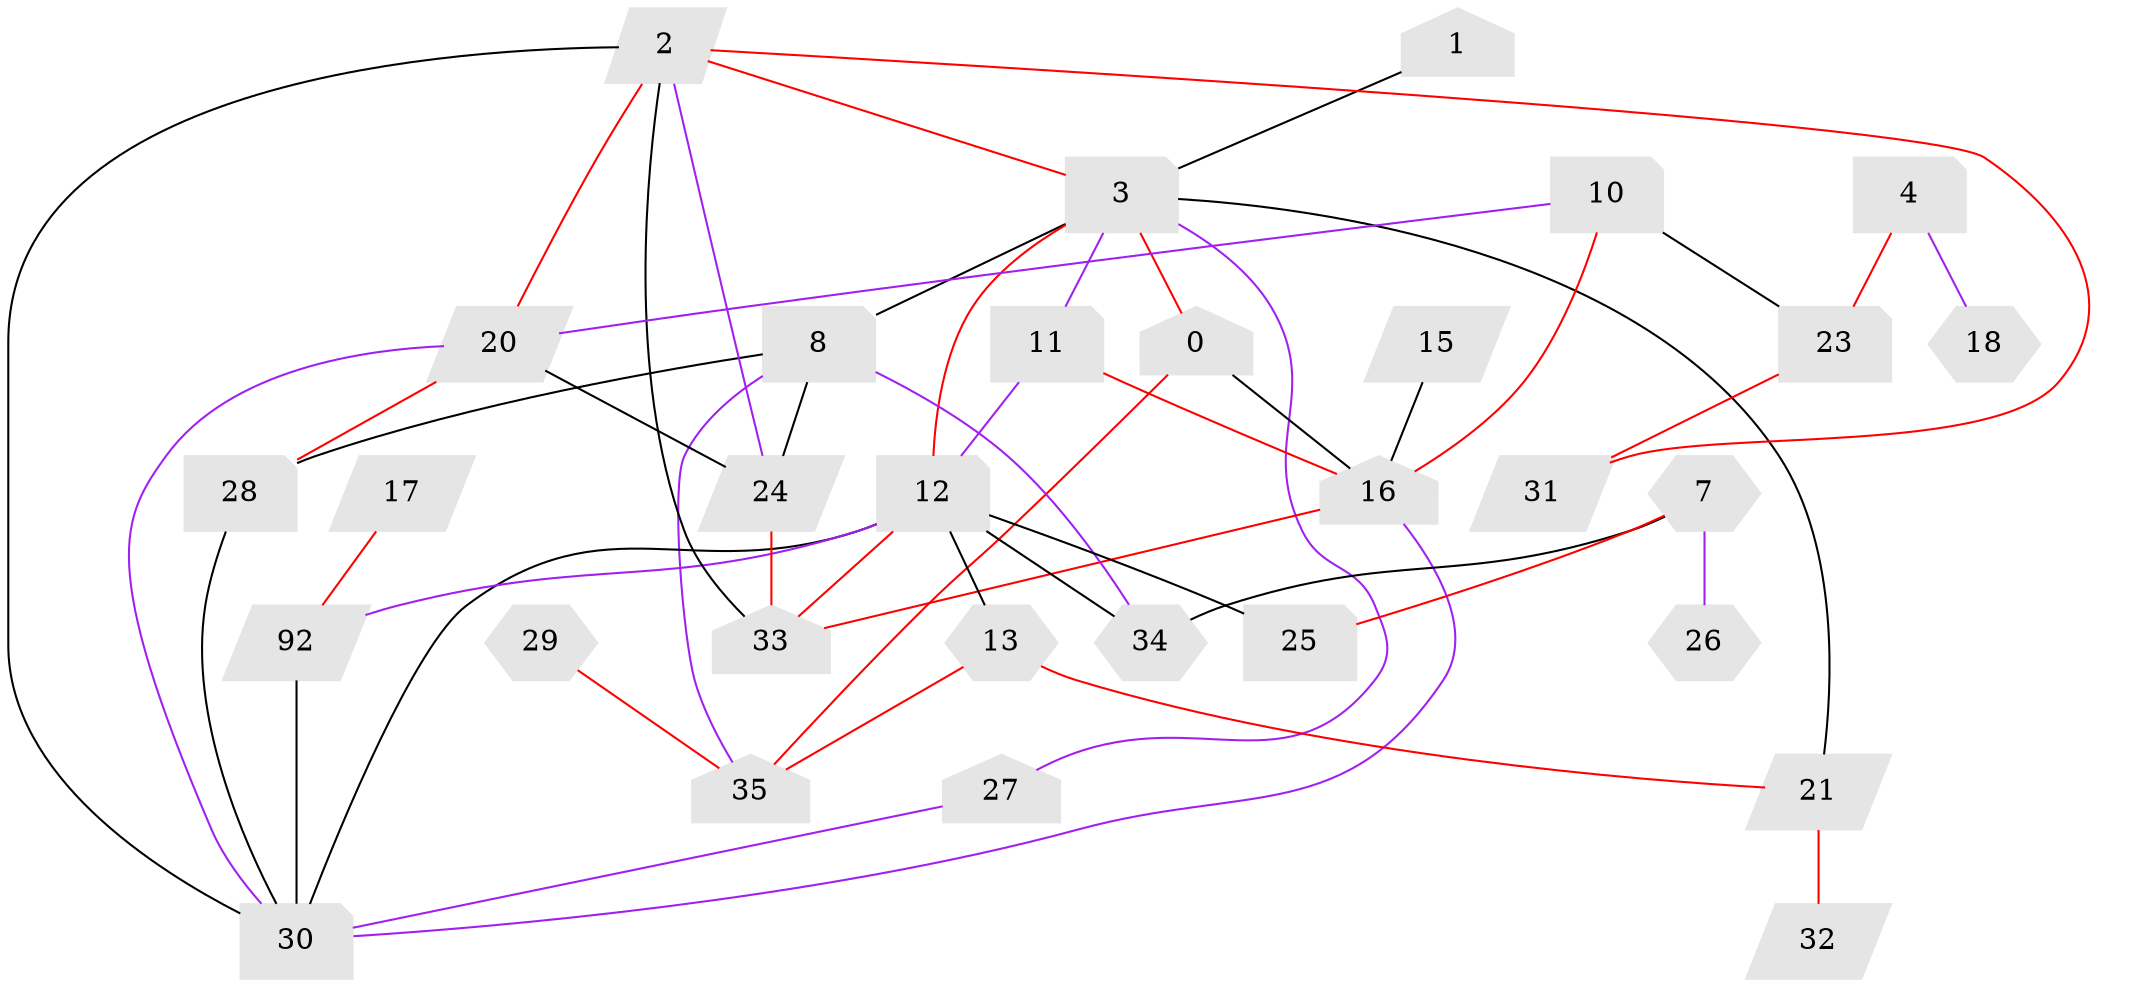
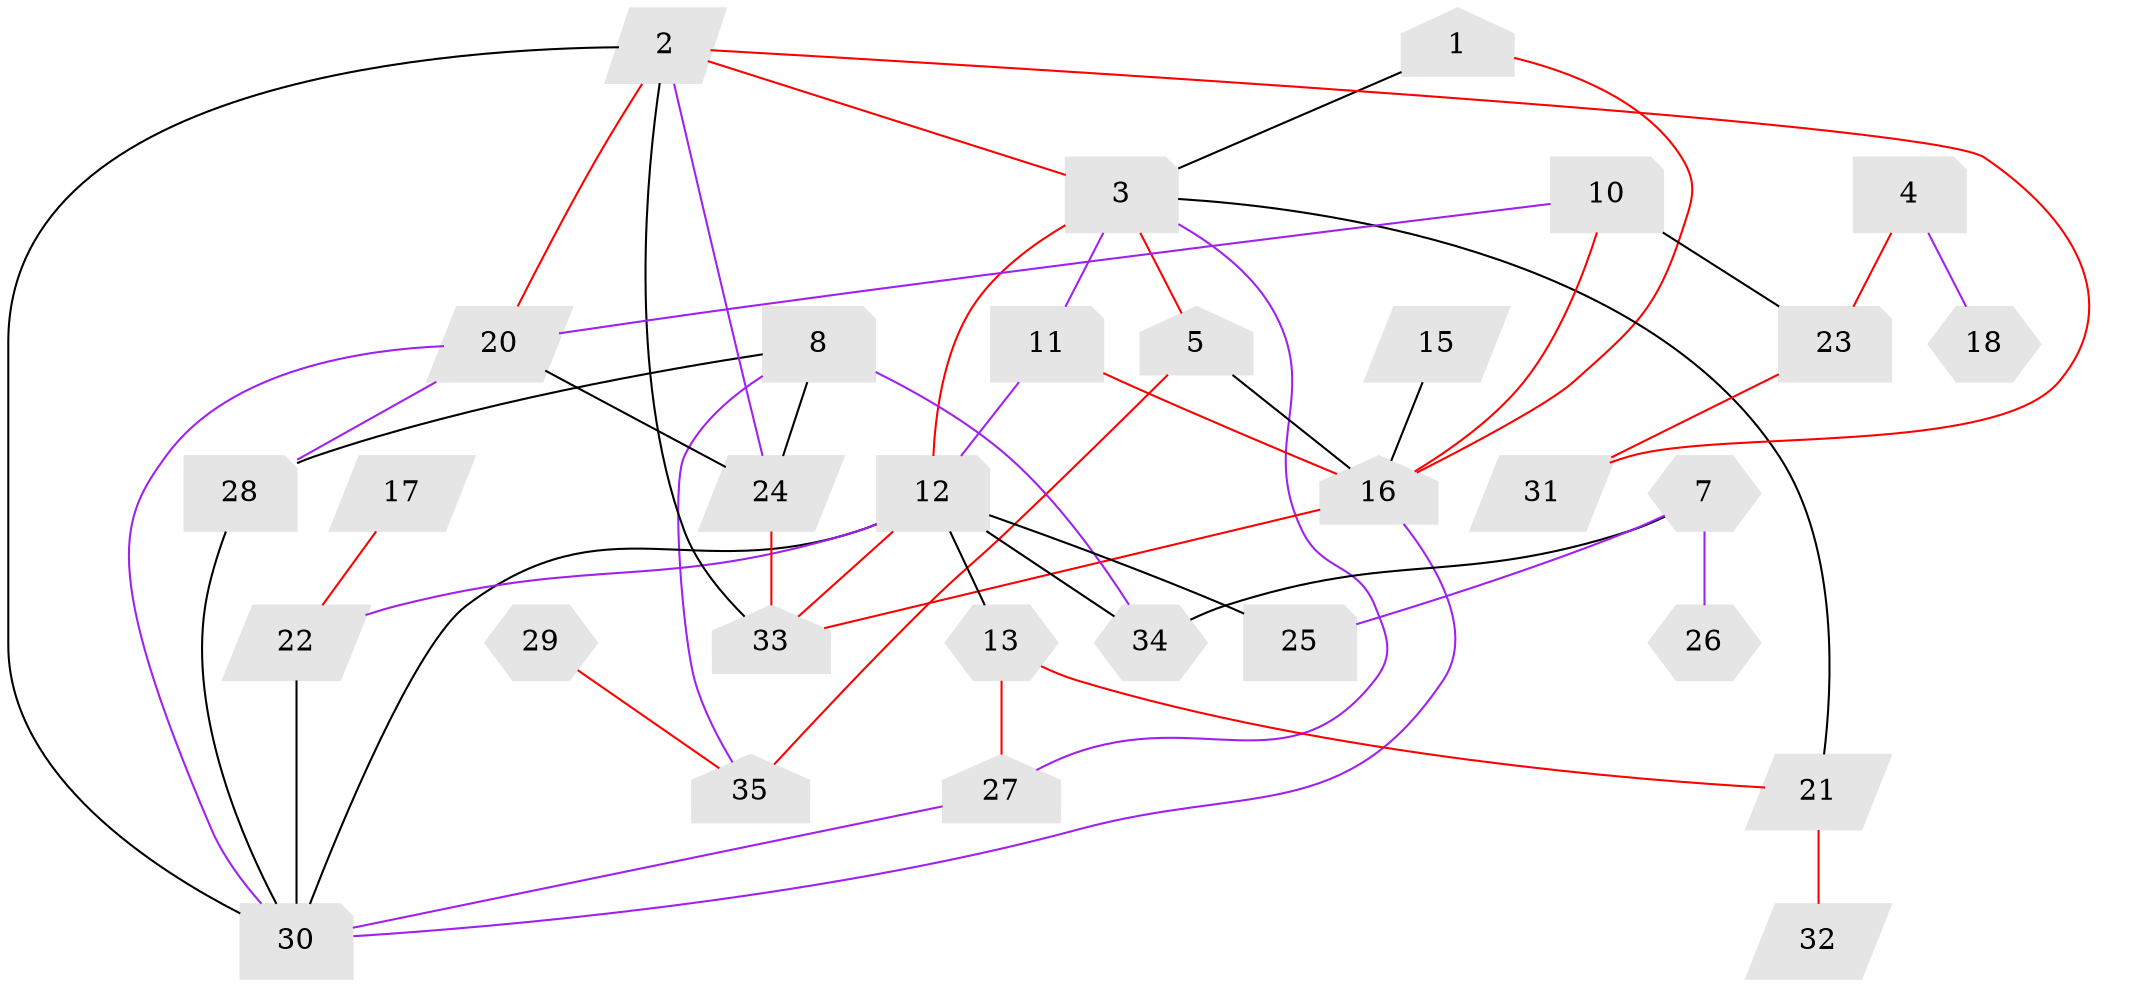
(990, 260) -> none
none -> (1665, 275)
(1196, 344) -> (1196, 344)
(367, 421) -> (367, 421)
(1512, 574) -> (1512, 574)
(297, 643) -> (297, 643)
(875, 718) -> (1002, 718)
